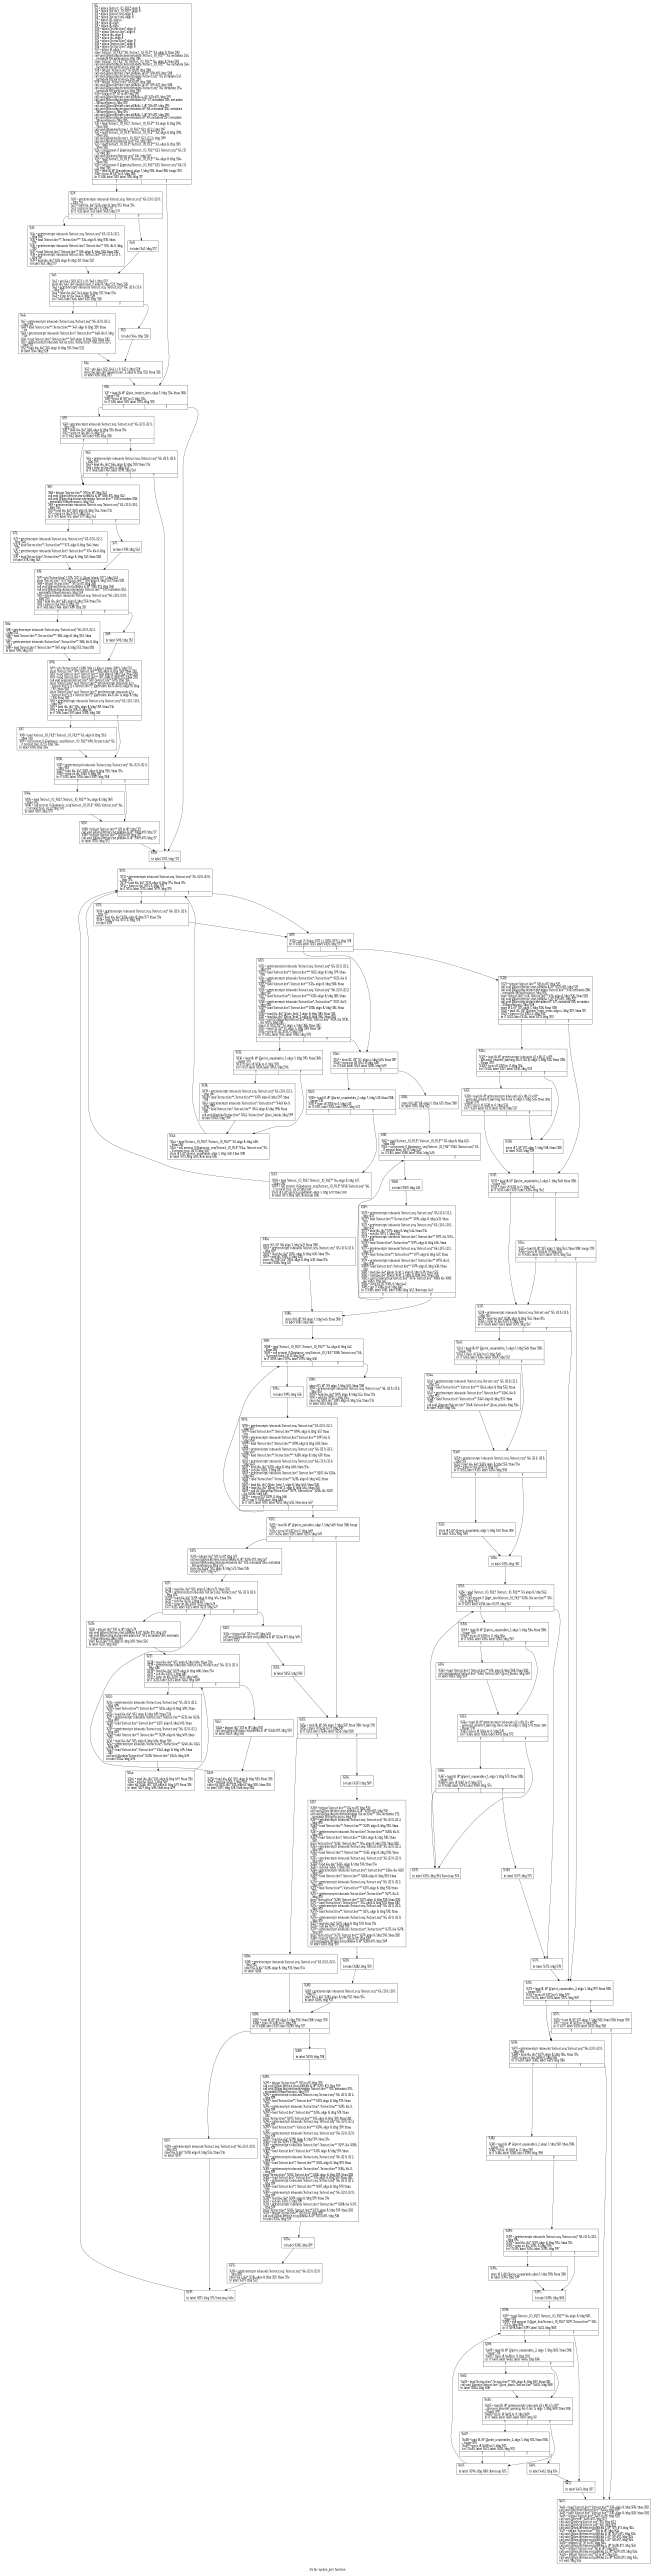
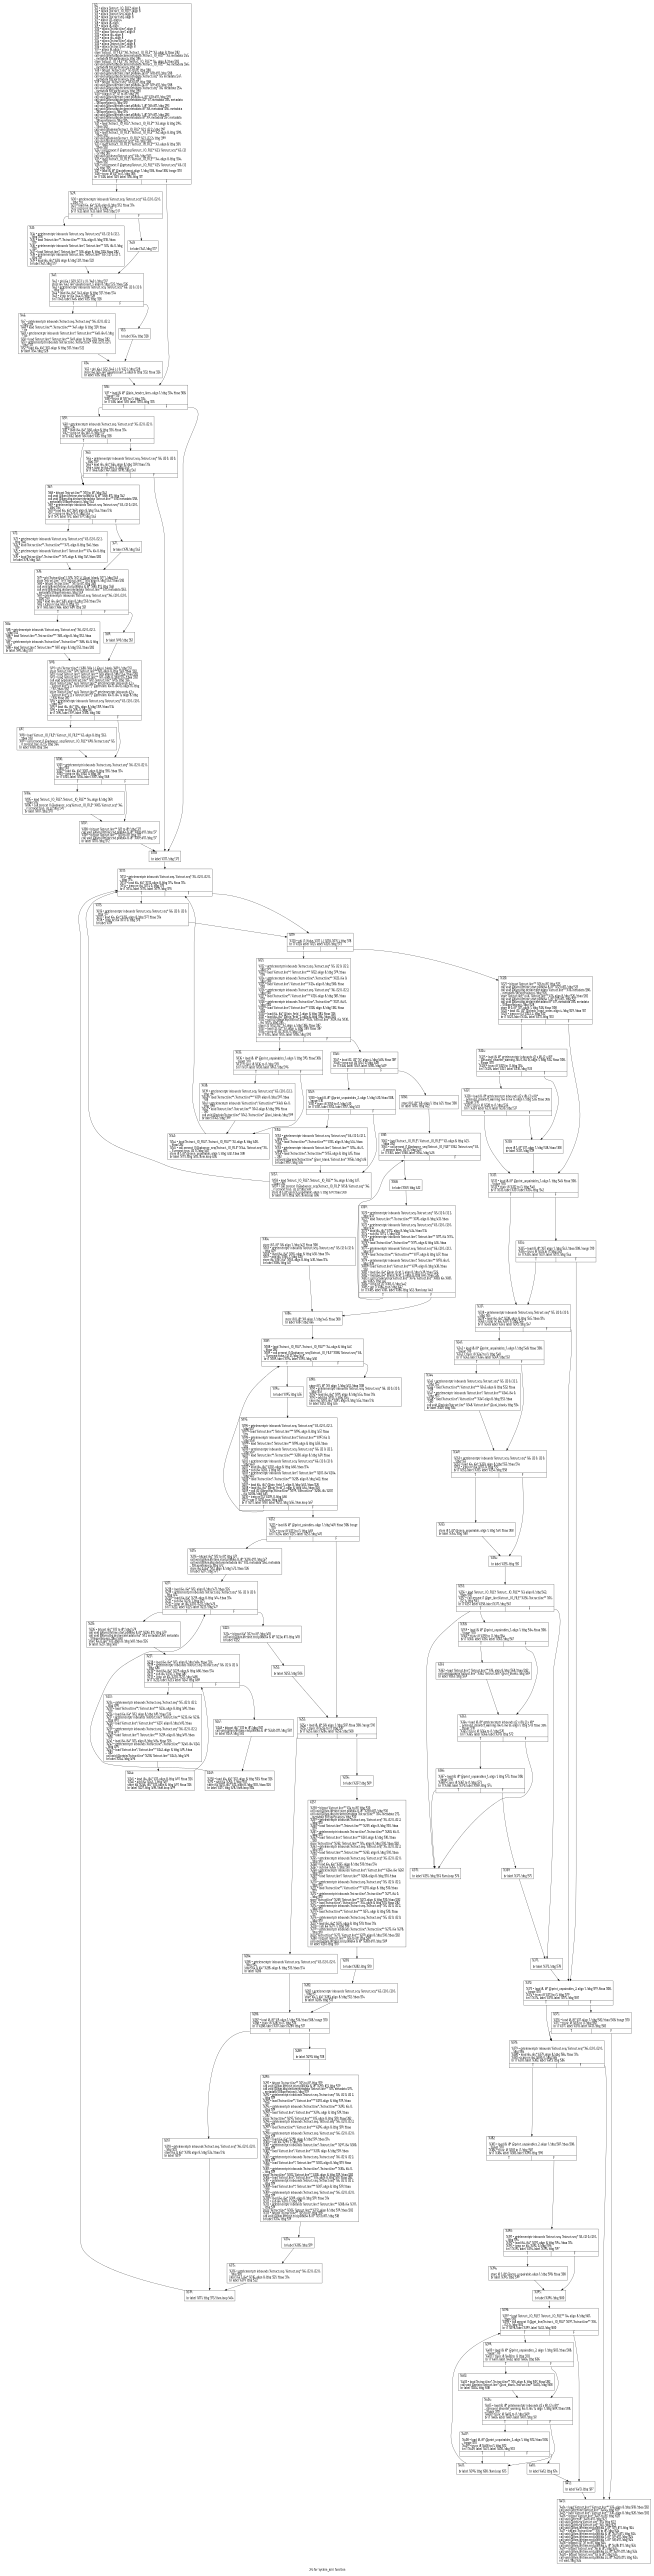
(364, 977) -> (304, 954)
none -> (320, 1147)
(430, 1732) -> (427, 1730)
